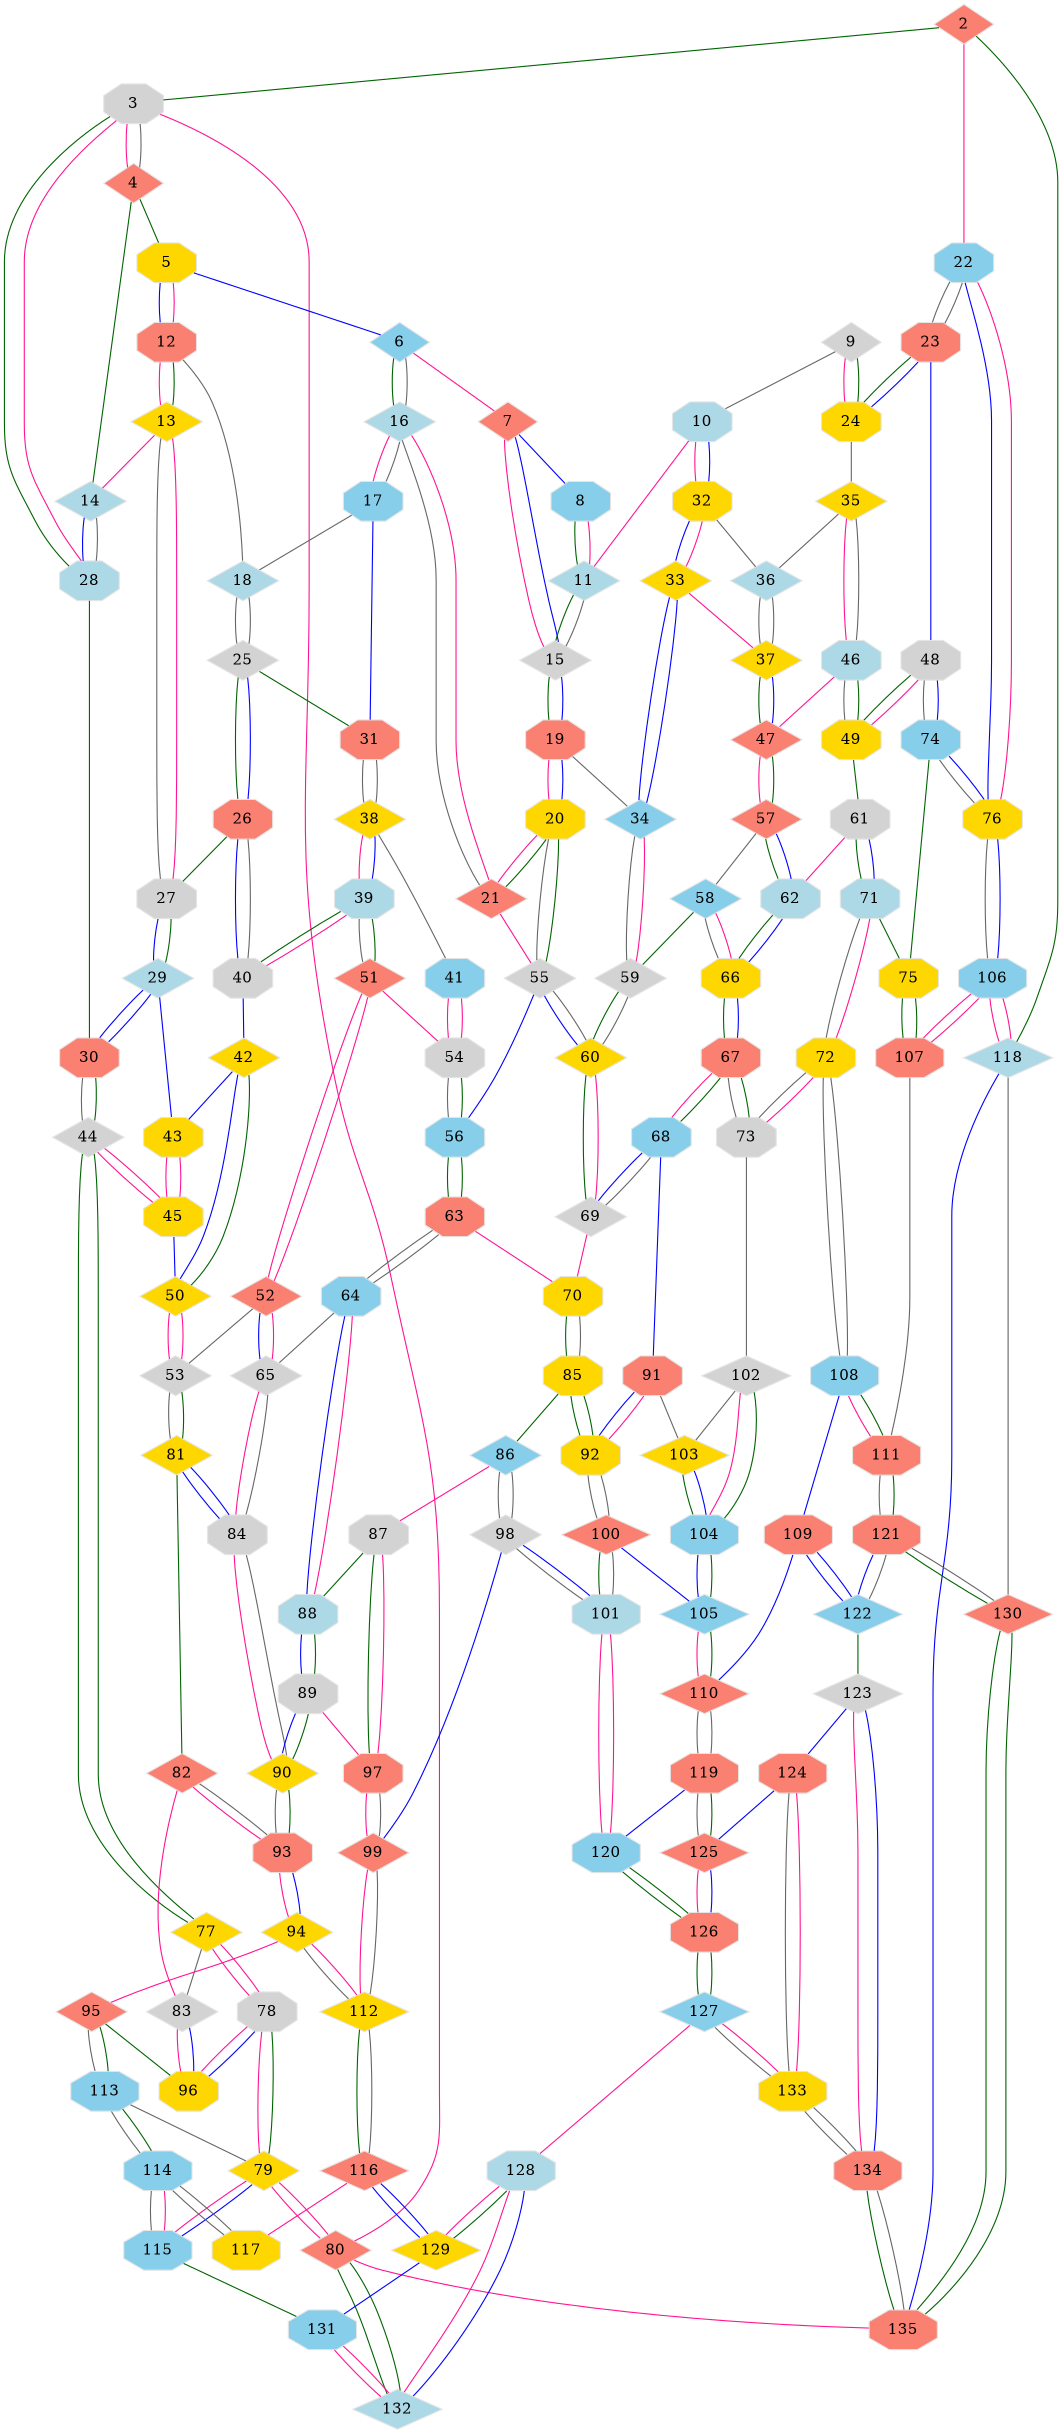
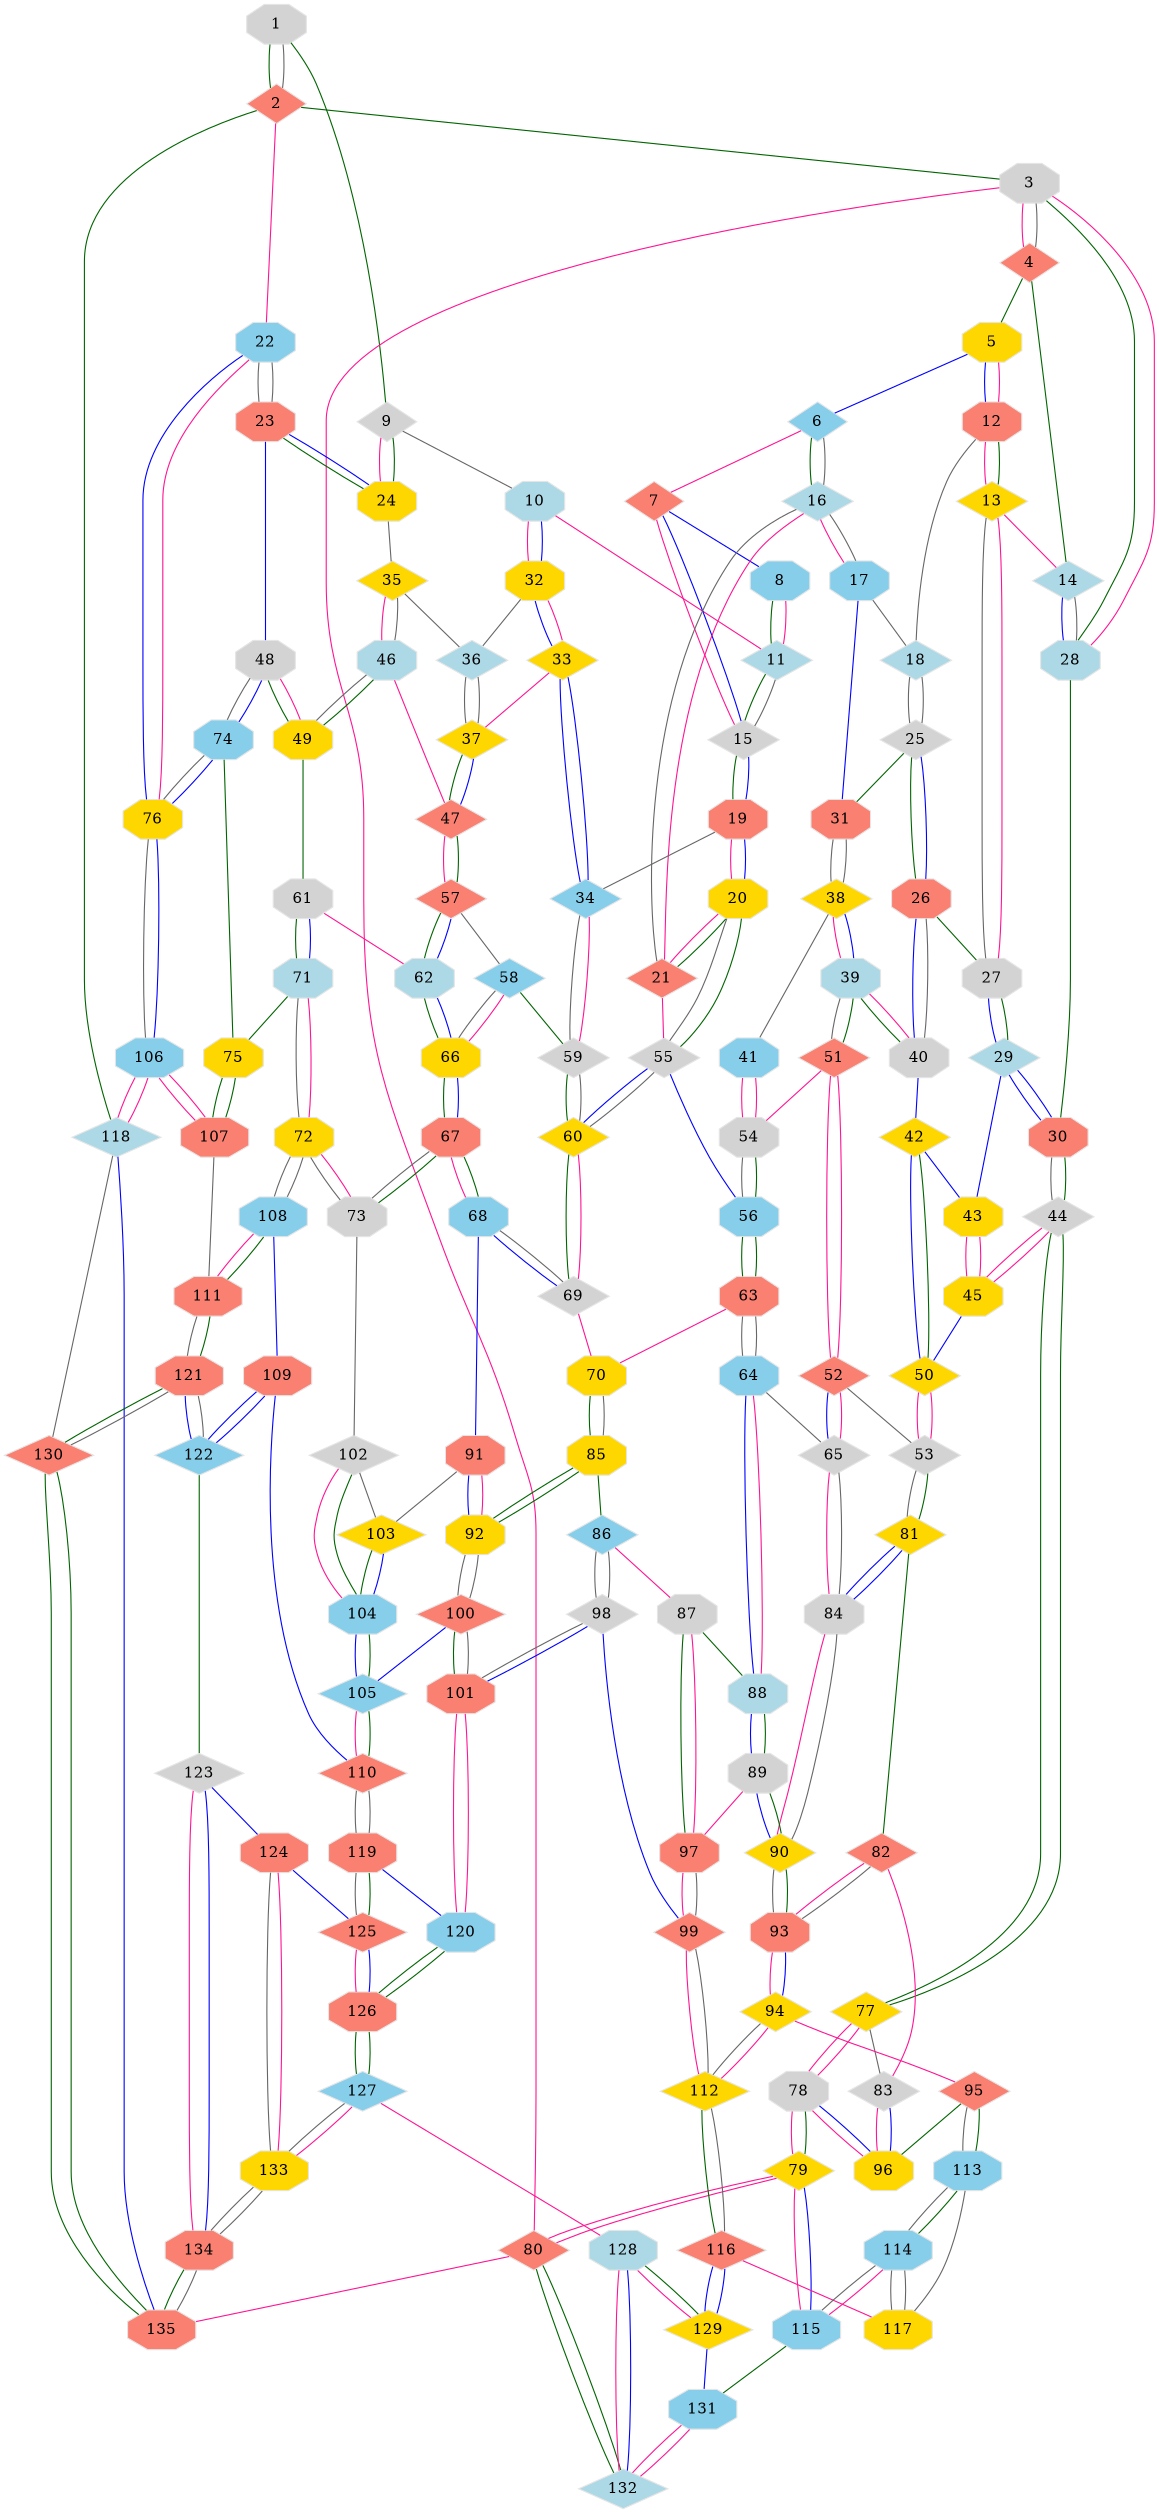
none -> (277, 24)
(606, 1614) -> (461, 1694)
(188, 2133) -> (949, 2255)
